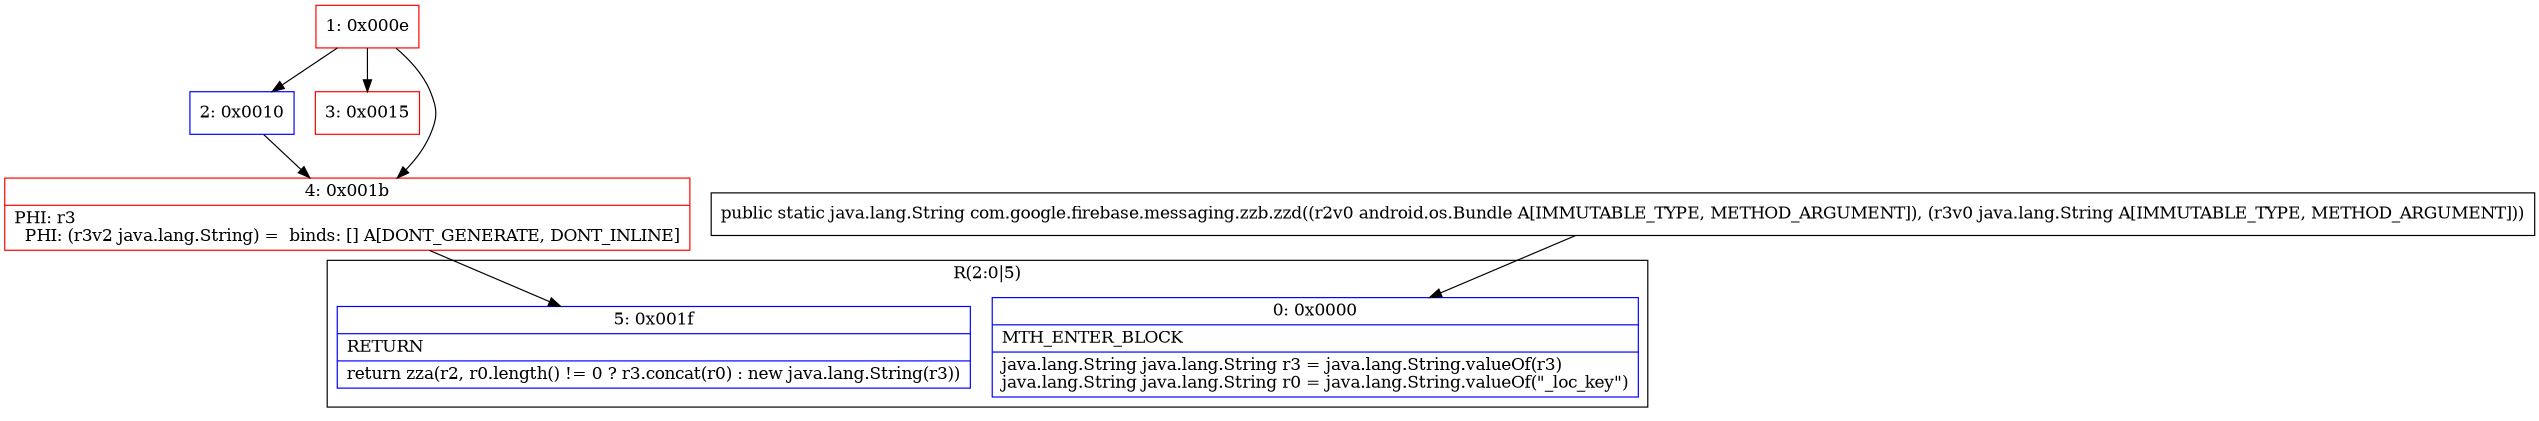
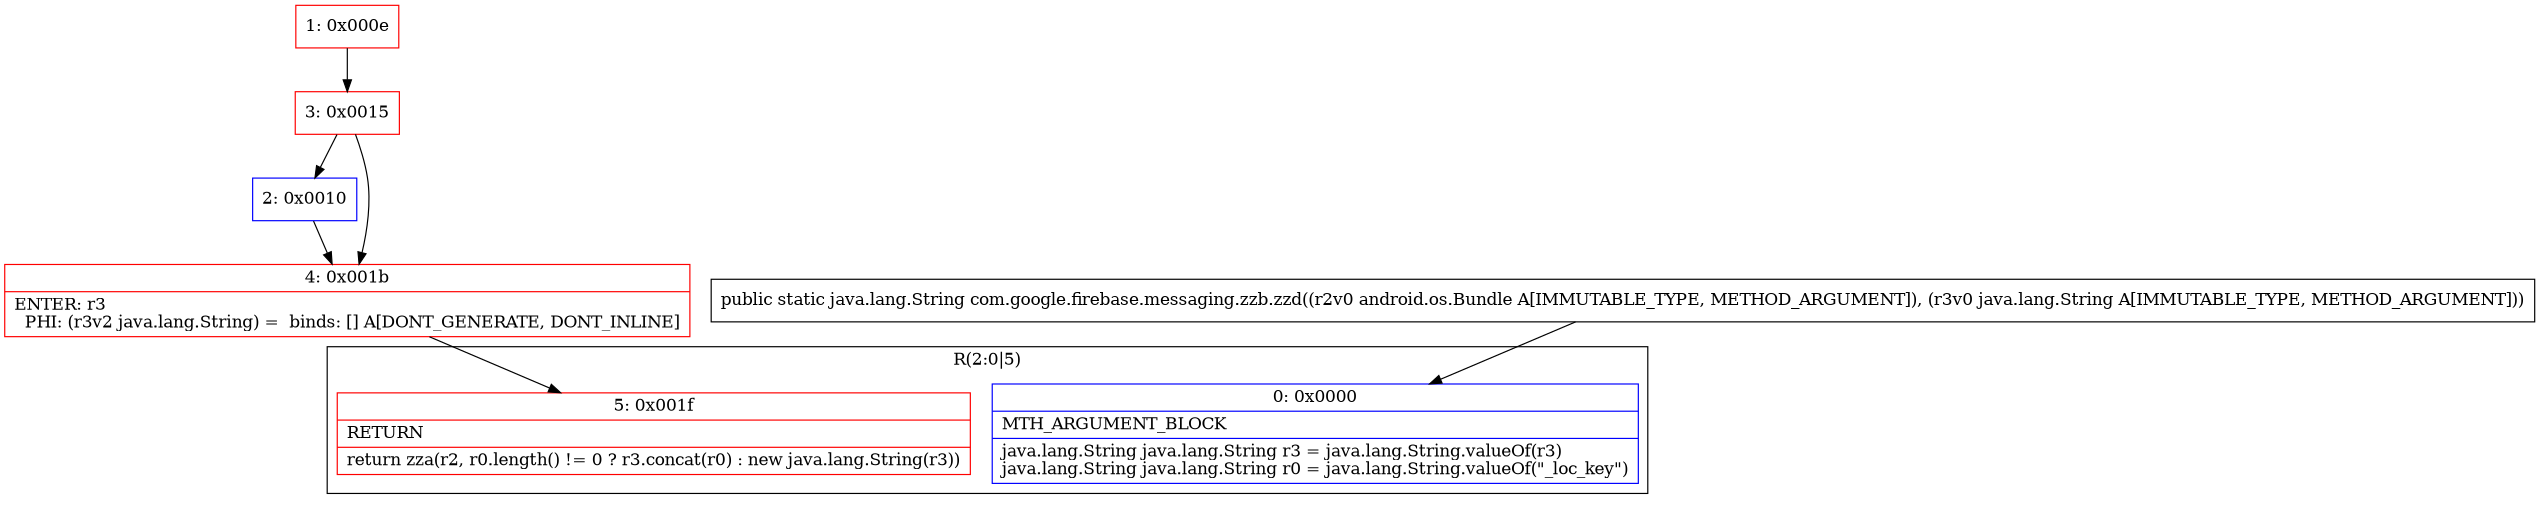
(310, 66) -> (329, 151)
(435, 107) -> (369, 193)
(48, 218) -> (63, 305)
(1093, 338) -> (1114, 424)
(654, 347) -> (654, 434)
